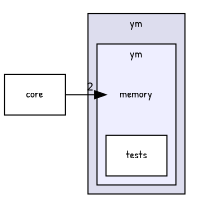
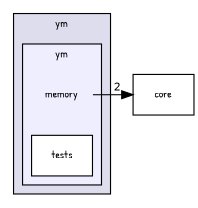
(80, 95) -> (107, 95)
